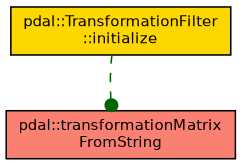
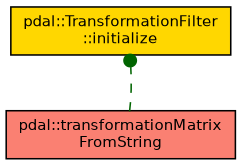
(110, 76) -> (131, 89)
